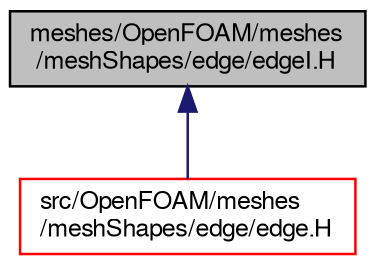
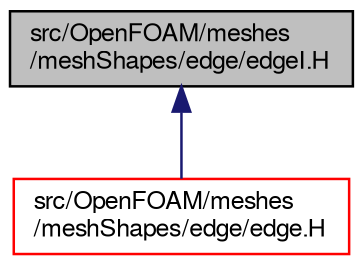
(188, 49) -> (181, 49)
